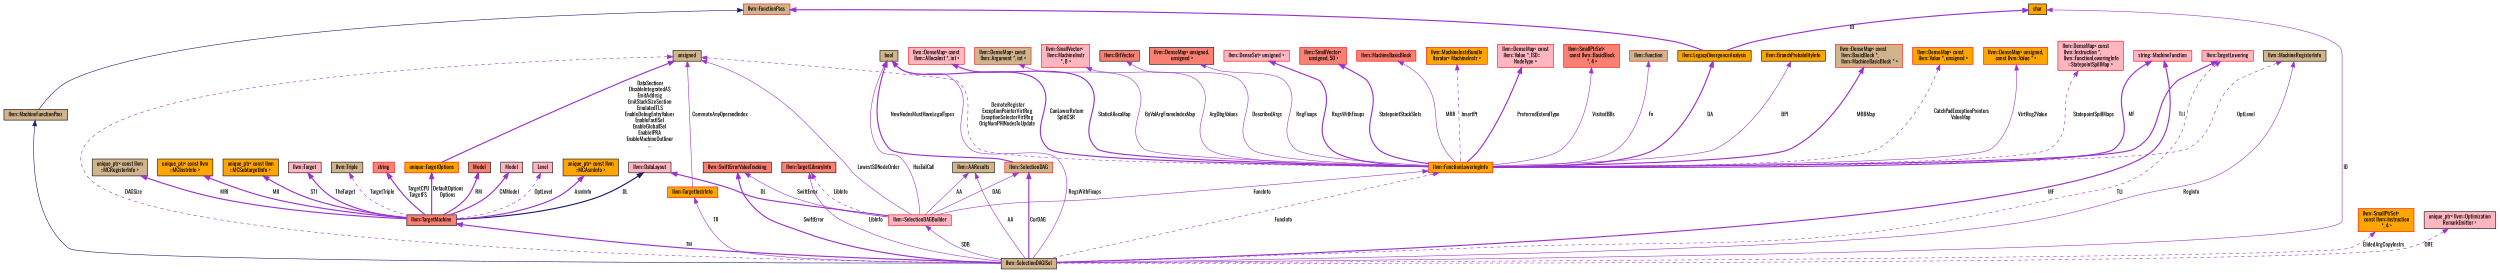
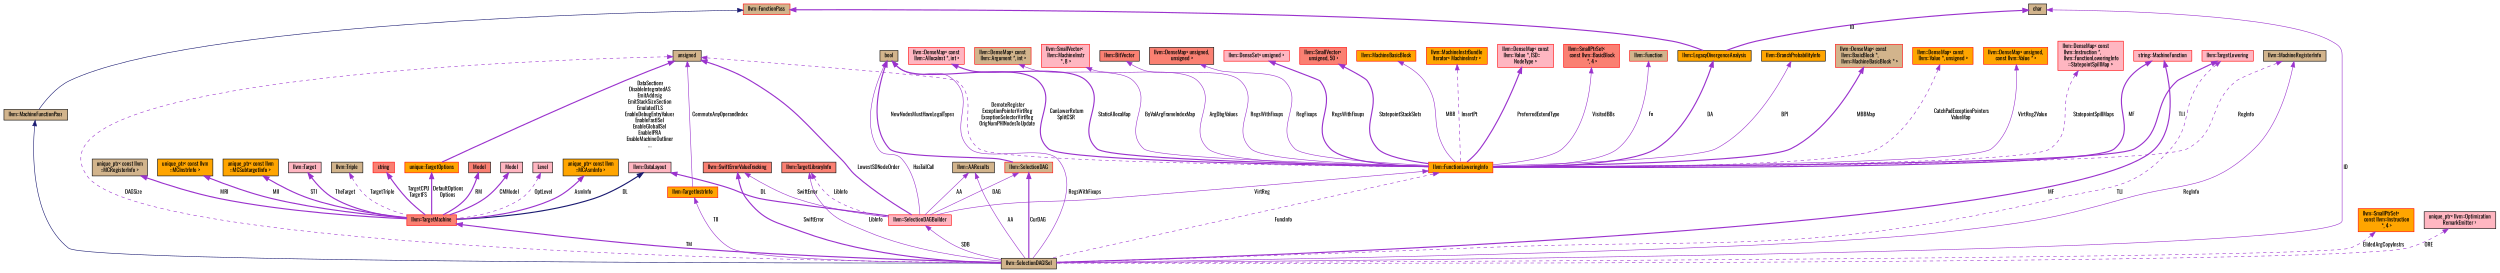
(2038, 9) -> (2038, 9)
(1386, 56) -> (1386, 56)
(1266, 115) -> (1266, 115)
(2245, 115) -> (2245, 115)
(814, 131) -> (814, 131)
(1262, 192) -> (1262, 192)
(432, 220) -> (432, 220)
